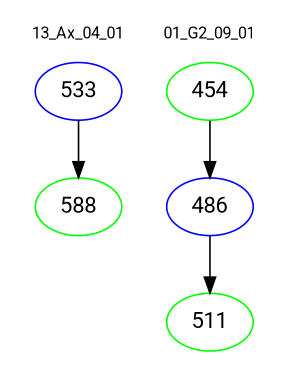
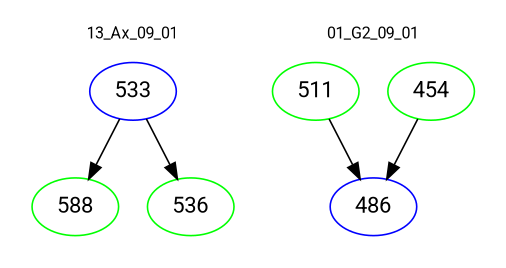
(79, 34) -> (133, 34)
none -> (191, 207)
(210, 257) -> (341, 142)
